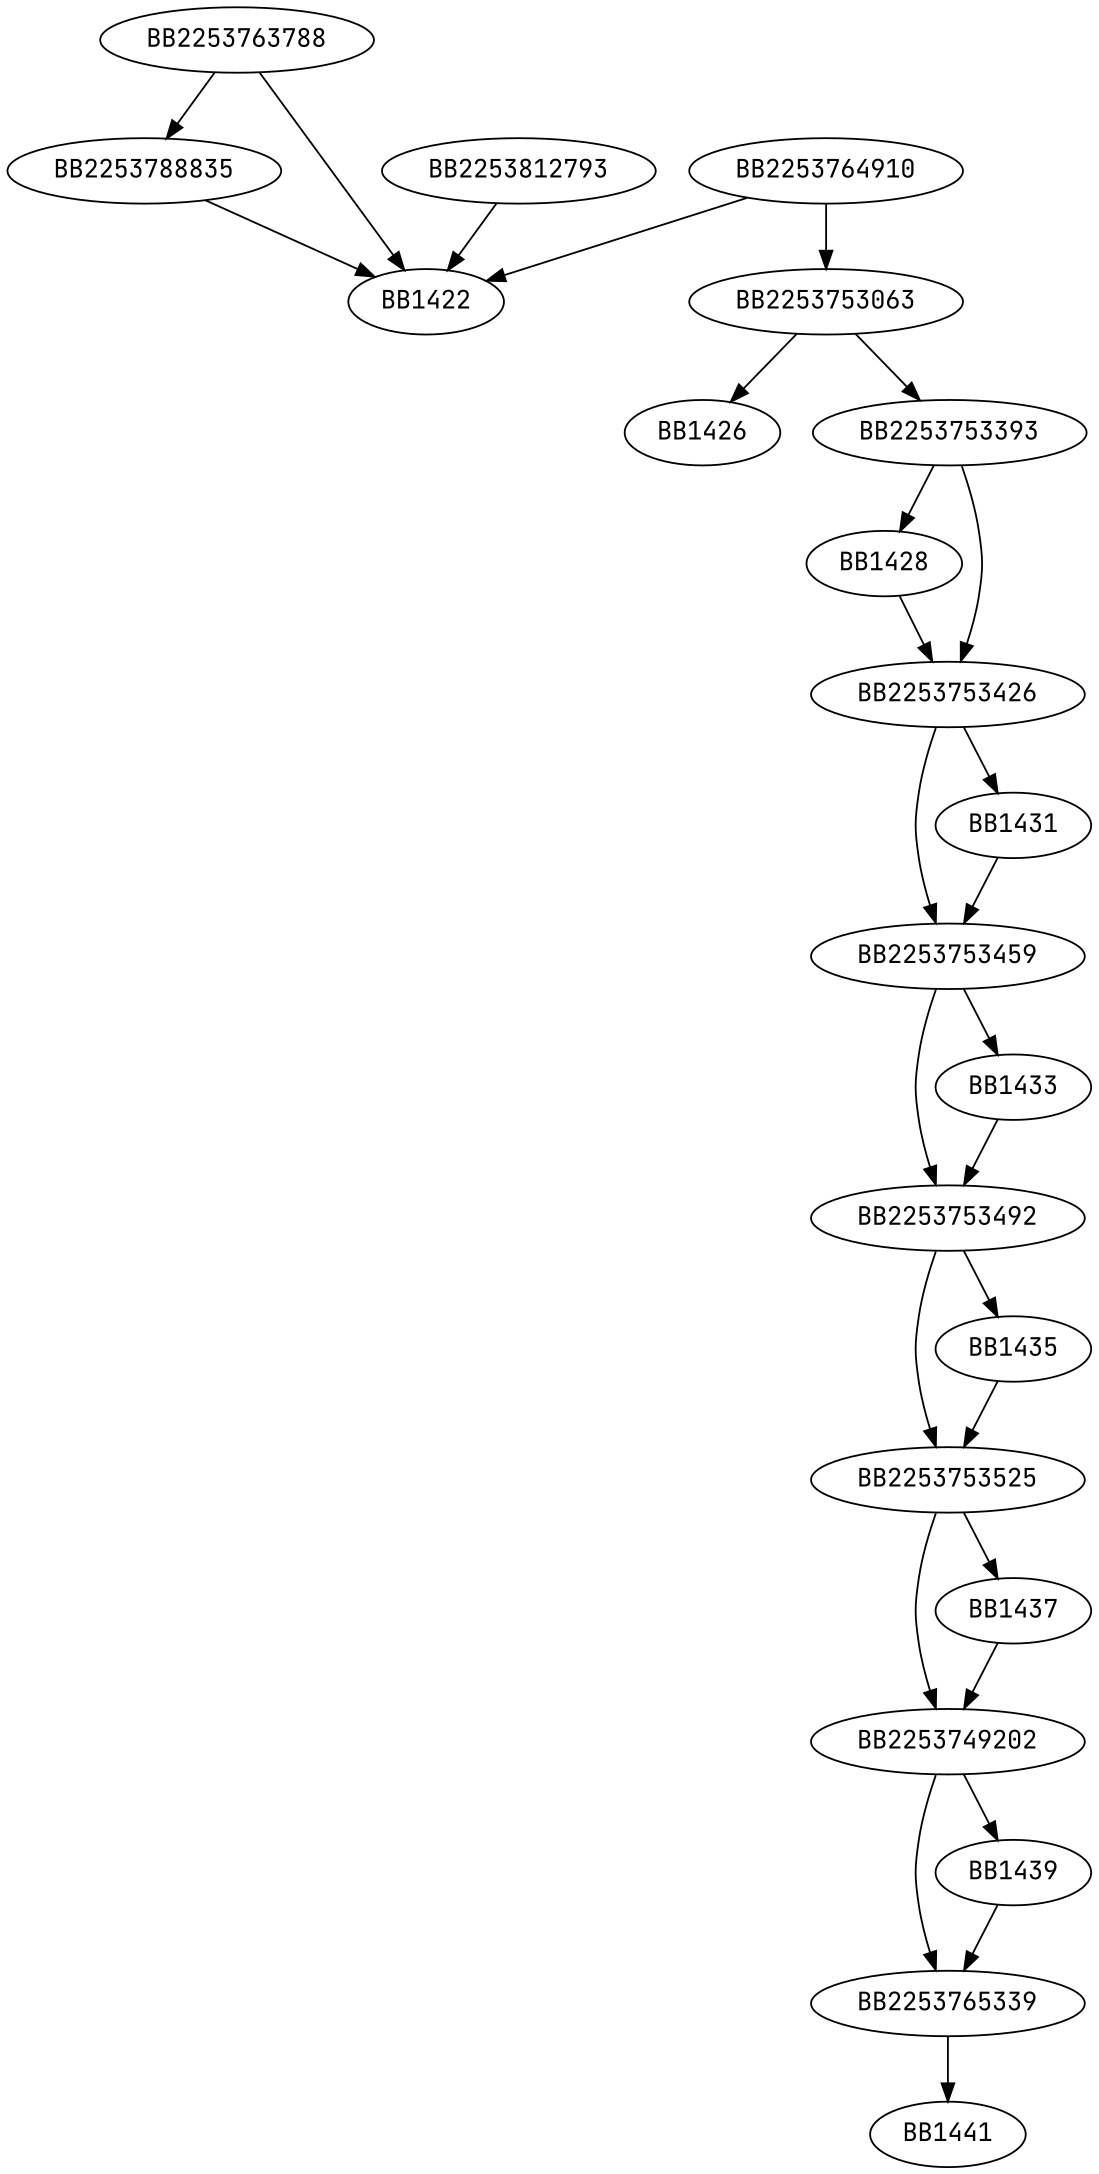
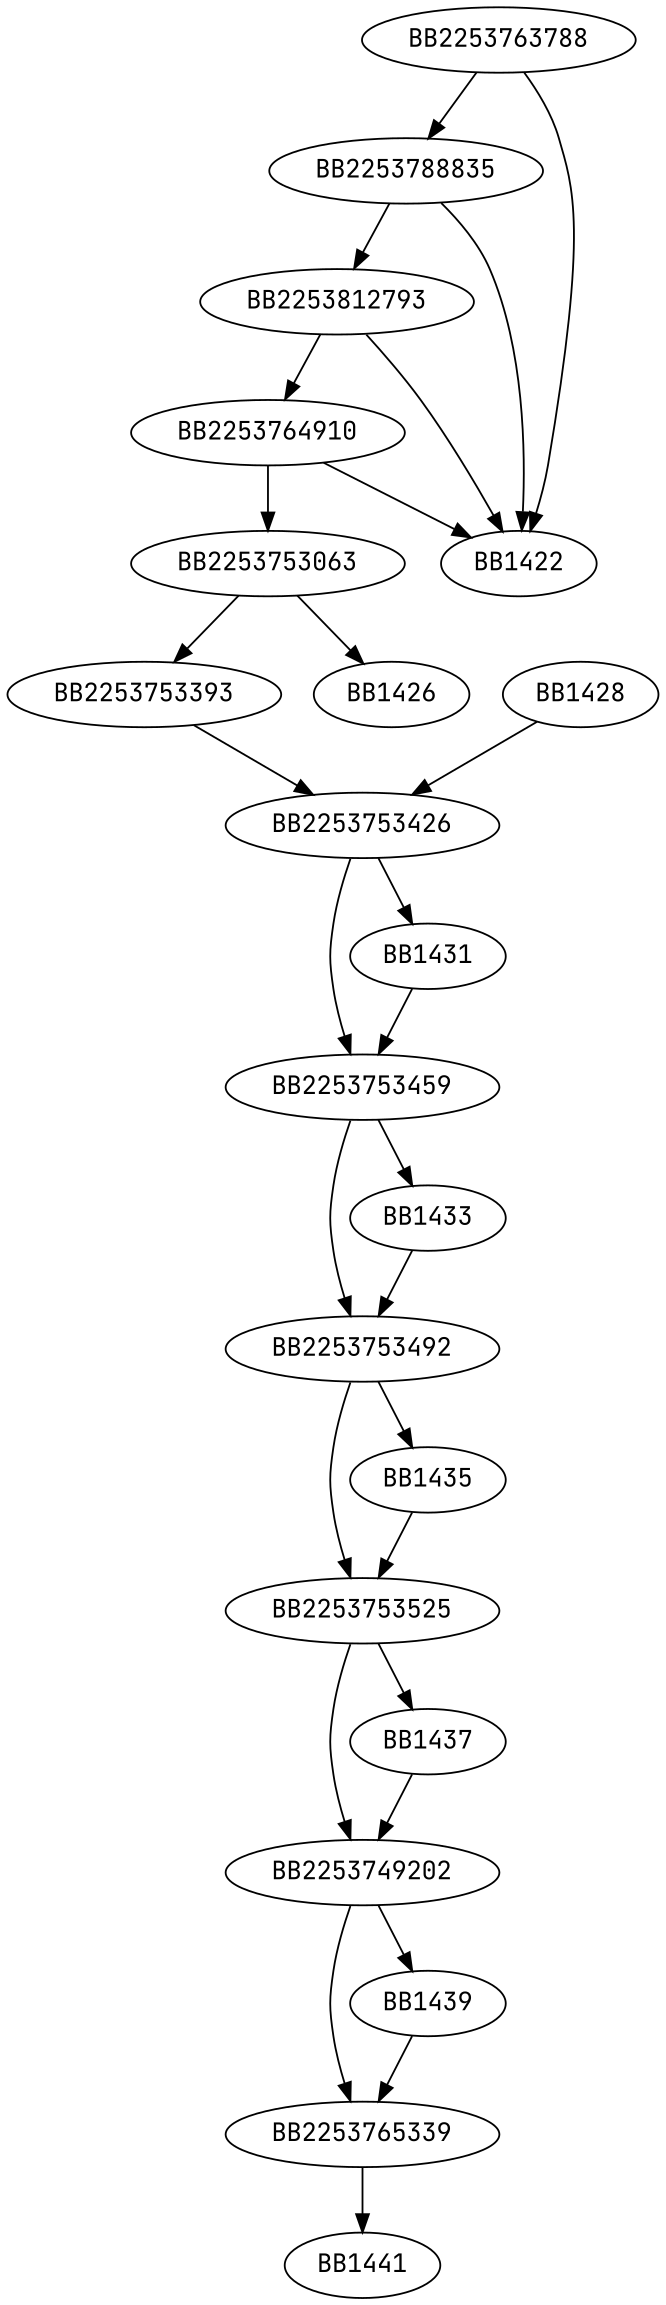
none -> (376, 228)
none -> (307, 359)
(921, 490) -> none
